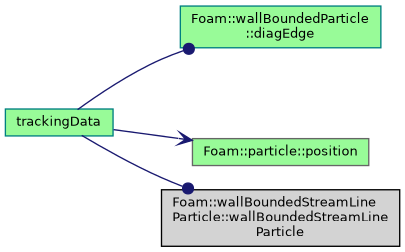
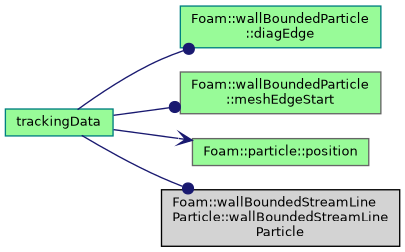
none -> (281, 93)
